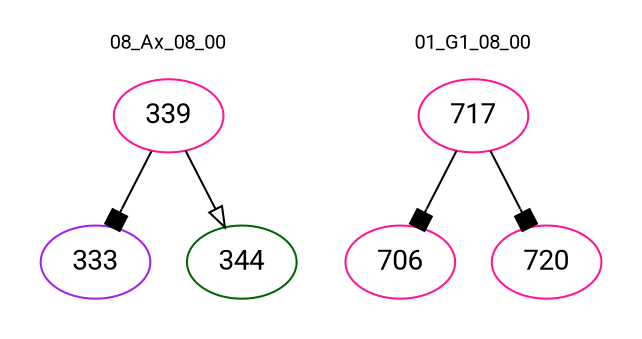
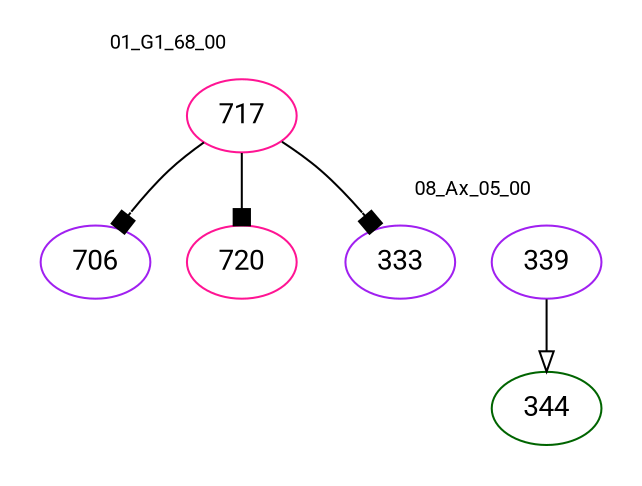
(169, 44) -> (473, 190)
(473, 44) -> (169, 44)
(169, 116) -> (547, 262)
(137, 180) -> (342, 191)
(400, 262) -> (96, 262)
